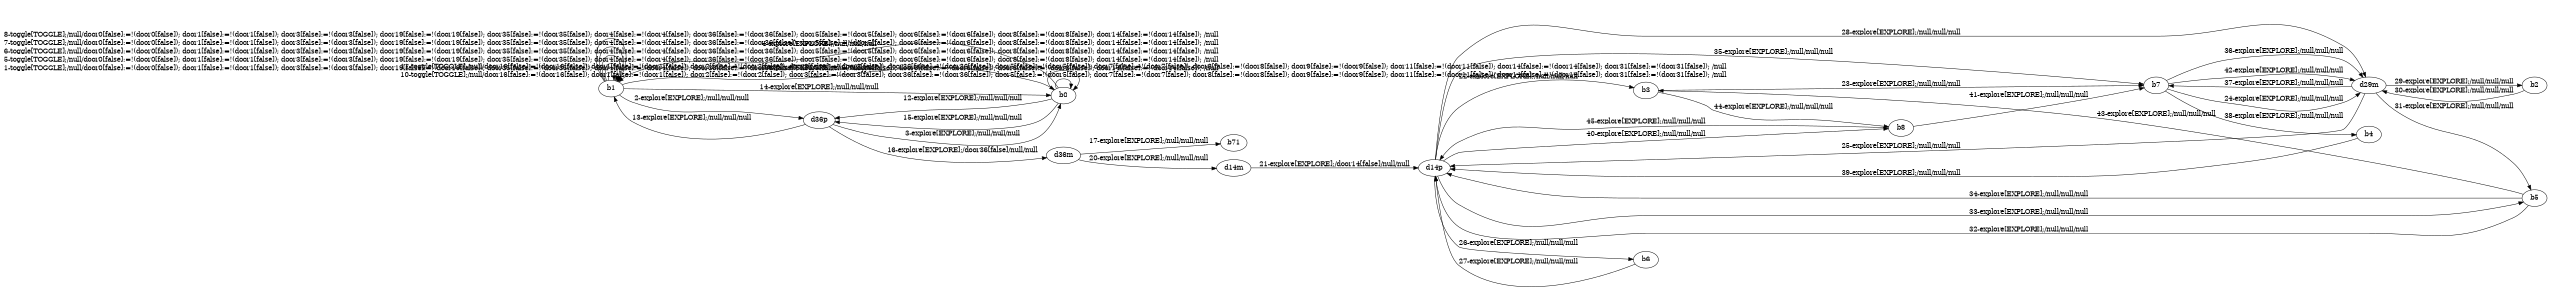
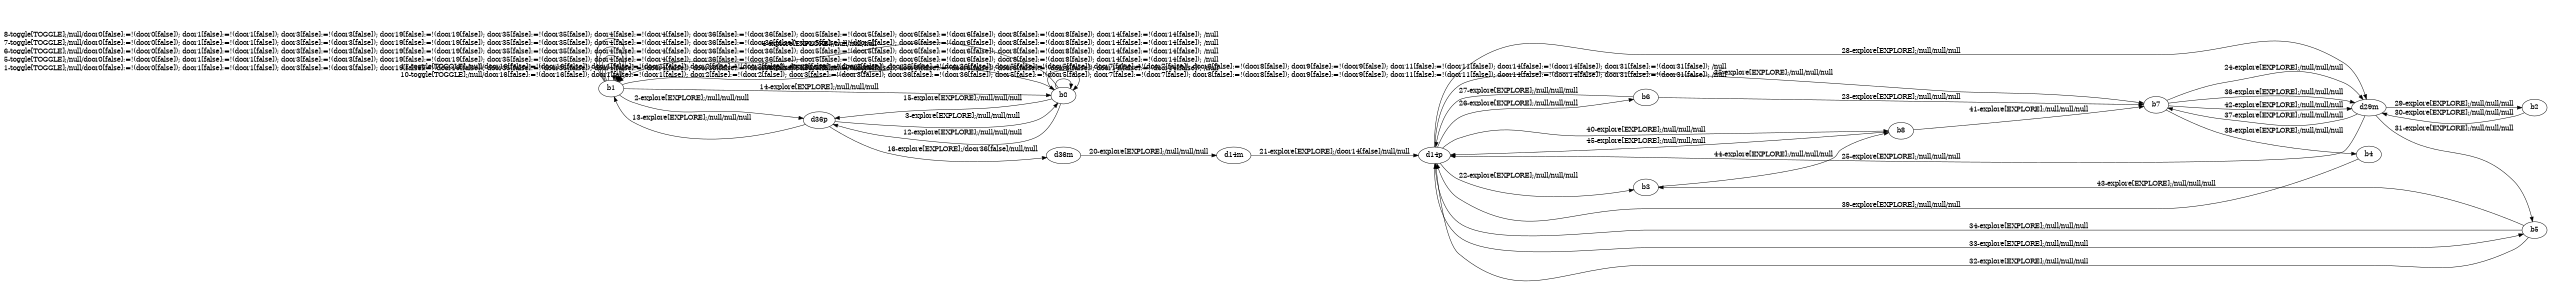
(1899, 88) -> (1899, 101)
(1234, 143) -> none
